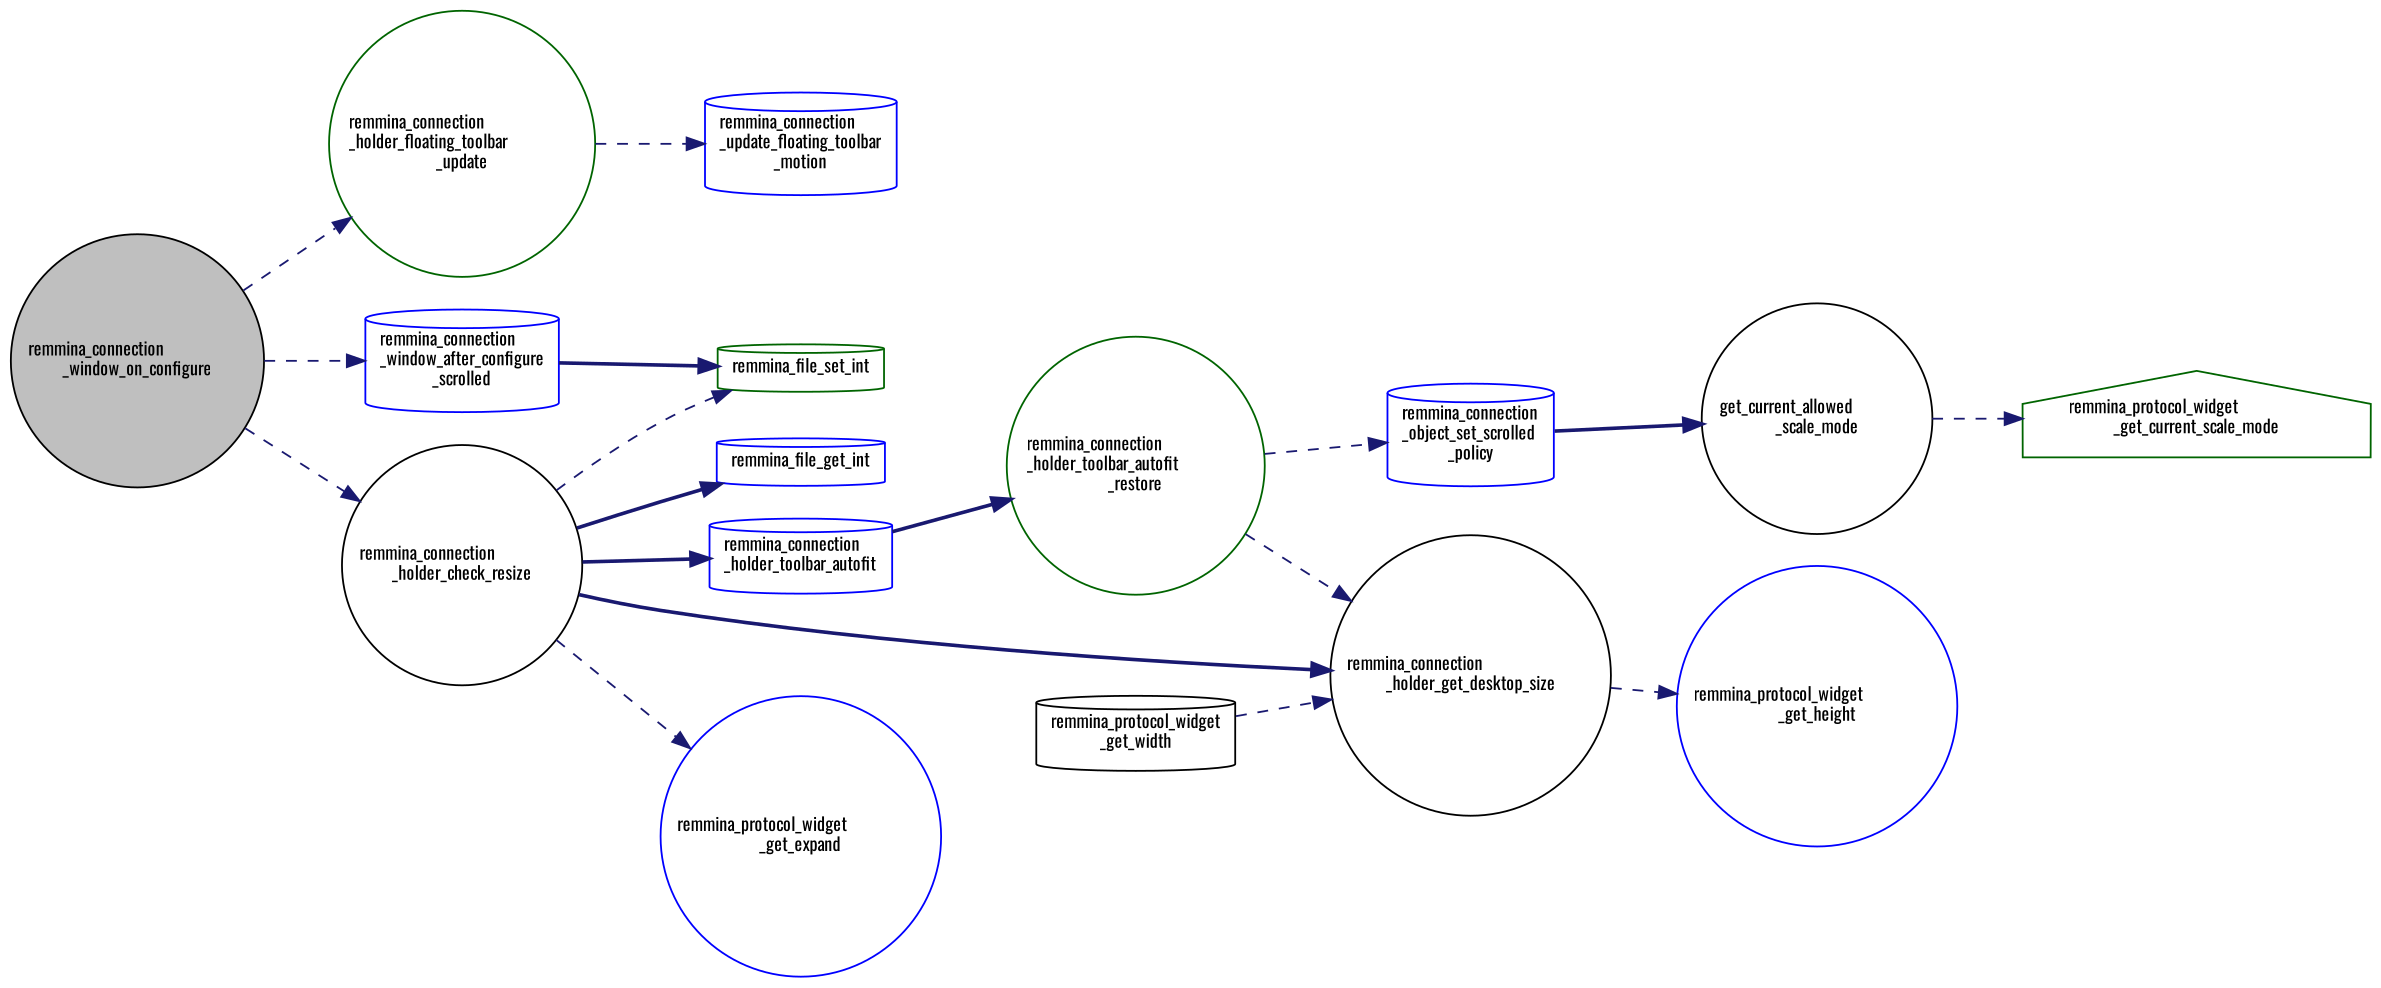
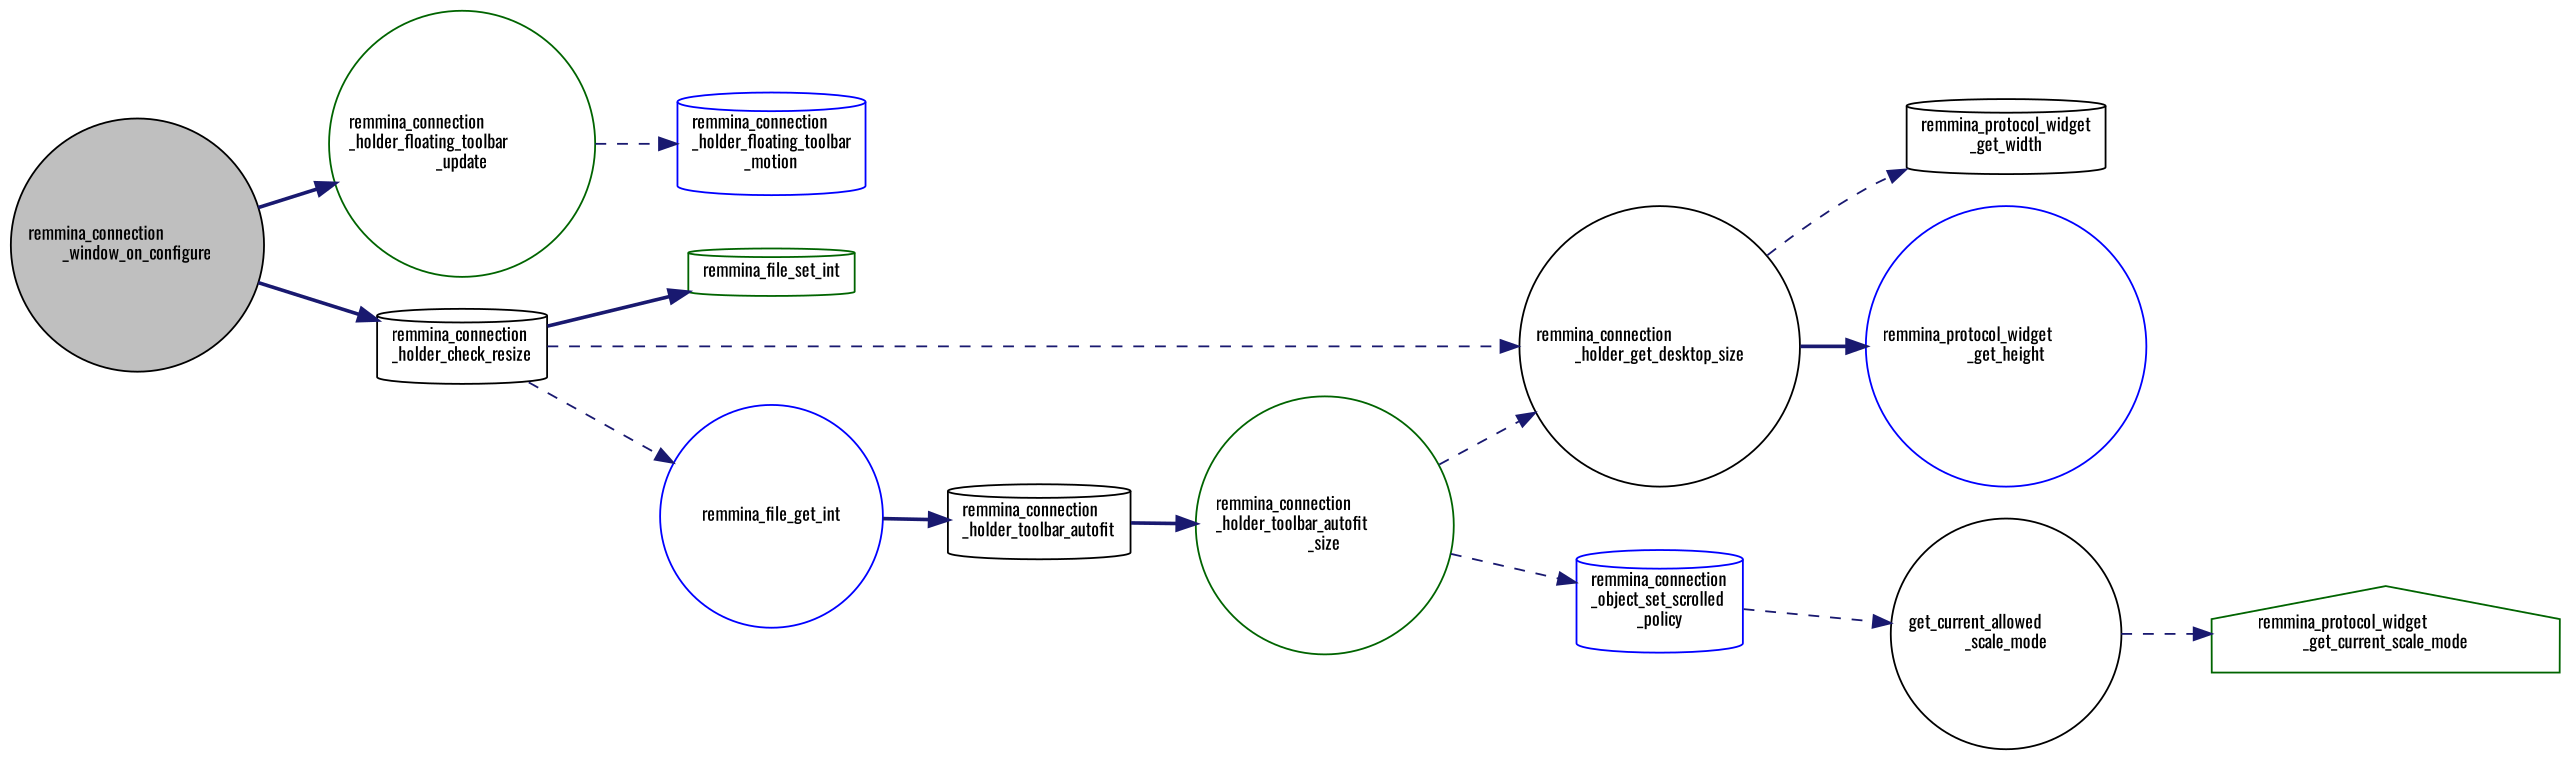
(801, 144) -> (772, 144)
(289, 259) -> (288, 198)
(462, 361) -> none
(1619, 428) -> (1808, 615)
(632, 439) -> (609, 311)
(295, 460) -> (309, 299)
(801, 462) -> (772, 516)
(1136, 466) -> (1325, 525)
(640, 508) -> (593, 418)
(801, 556) -> (1039, 522)
(637, 561) -> (906, 519)
(462, 565) -> (462, 346)
(944, 644) -> (1024, 346)
(1635, 690) -> (1824, 346)
(1275, 709) -> (1826, 213)
(801, 836) -> none
